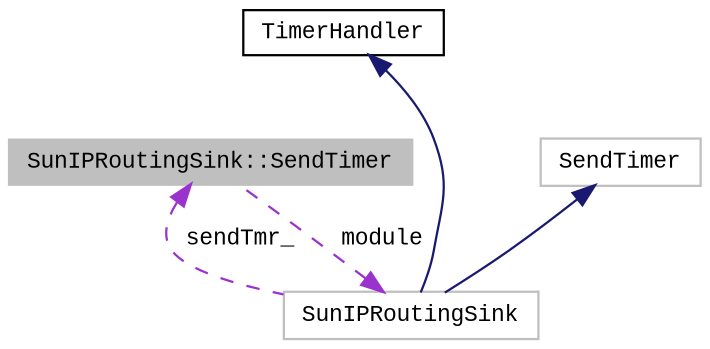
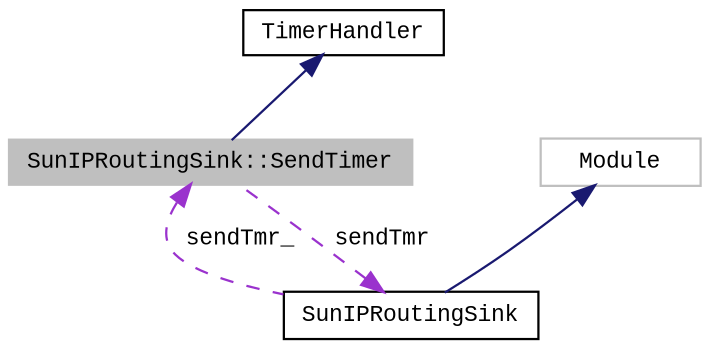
(621, 162) -> (621, 162)
(443, 174) -> (269, 105)
(376, 239) -> (376, 239)
(411, 315) -> (411, 315)
